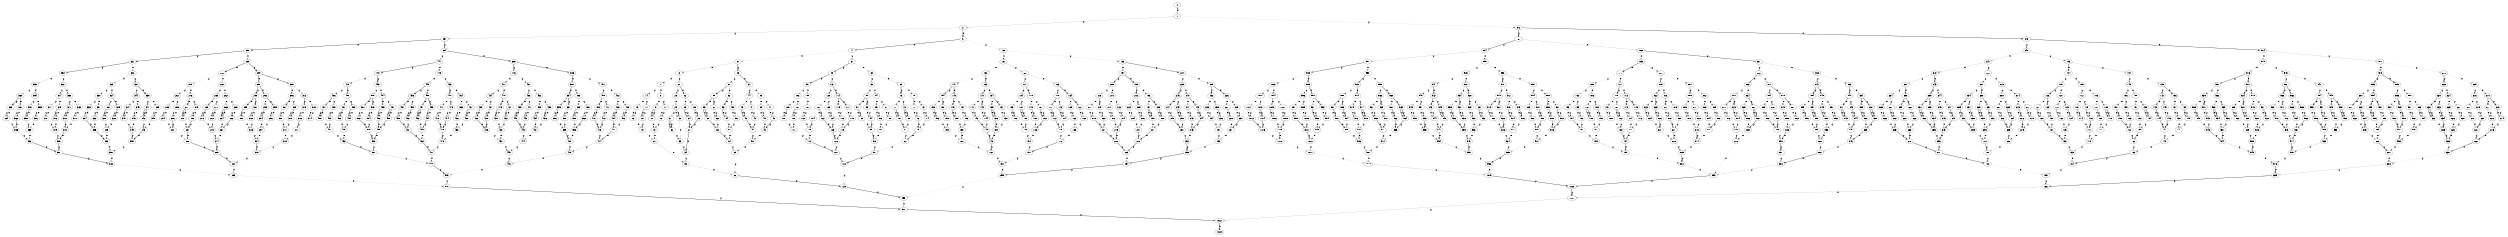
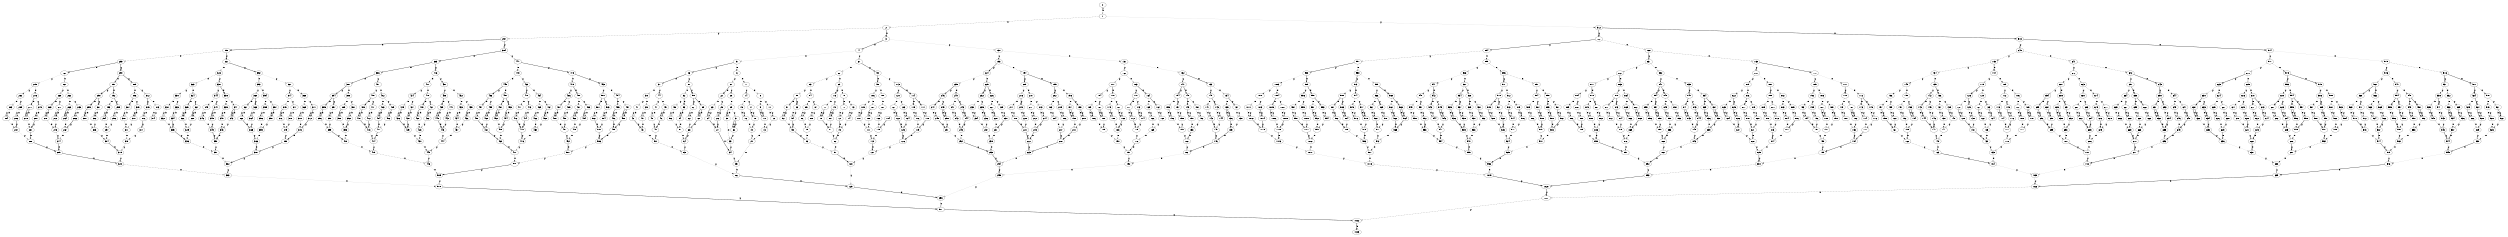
(1307, 130) -> (1306, 130)
(1725, 158) -> (1626, 146)
(1572, 198) -> (1546, 198)
